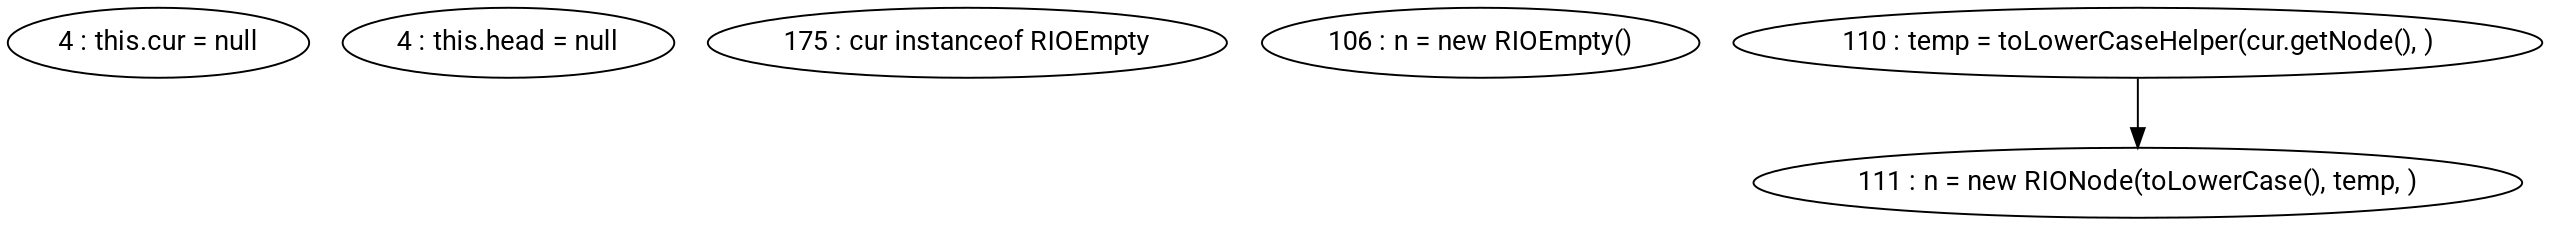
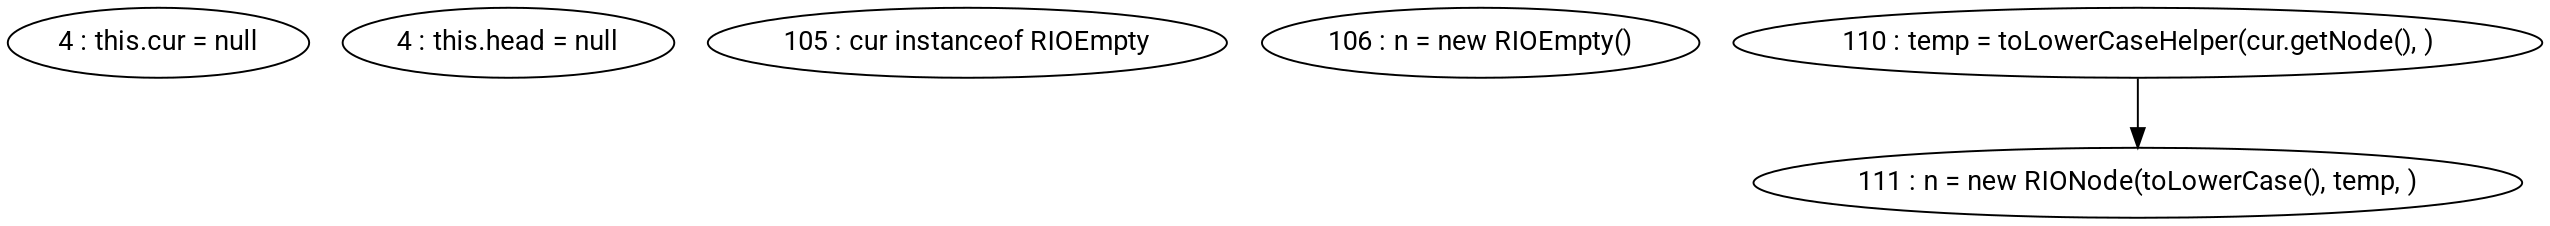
(967, 43) -> (967, 43)
